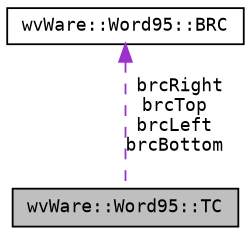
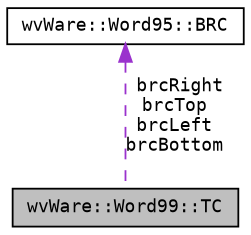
(125, 208) -> (125, 208)
